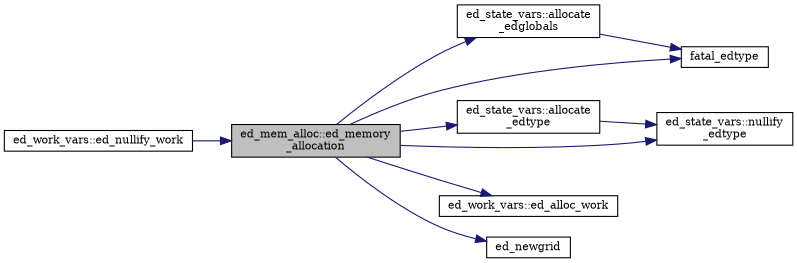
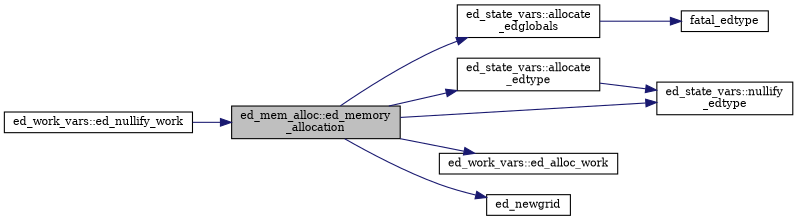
(507, 77) -> none
